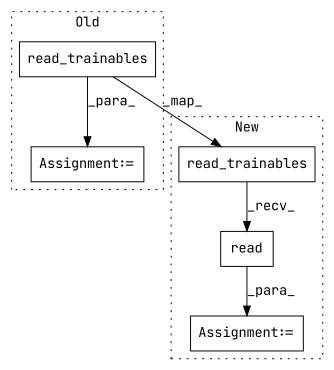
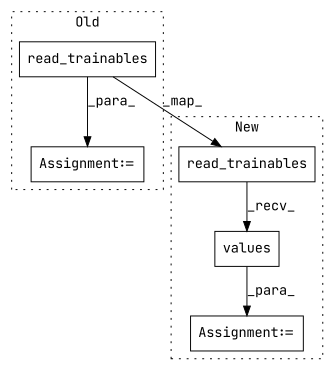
(247, 249) -> (247, 249)
